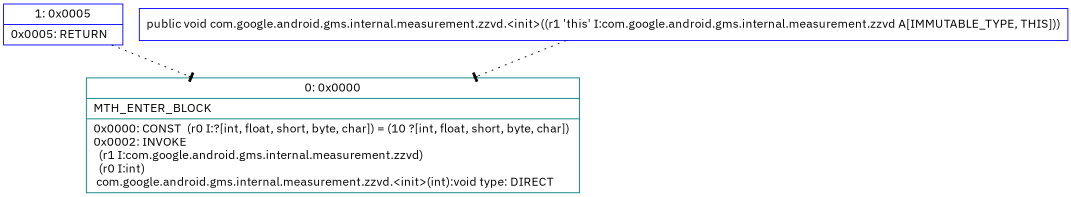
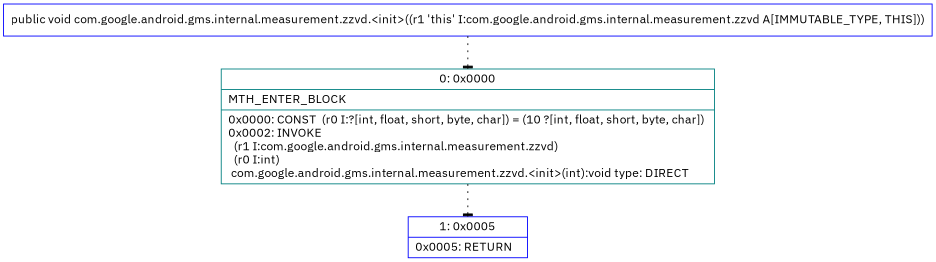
(150, 60) -> (468, 198)
